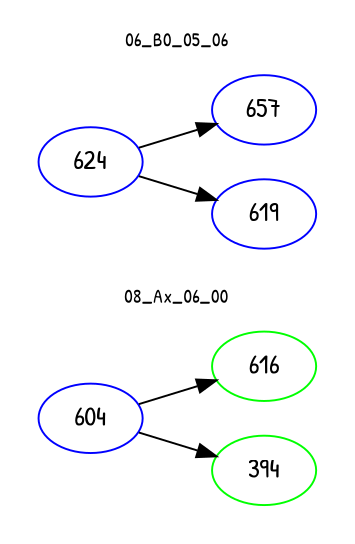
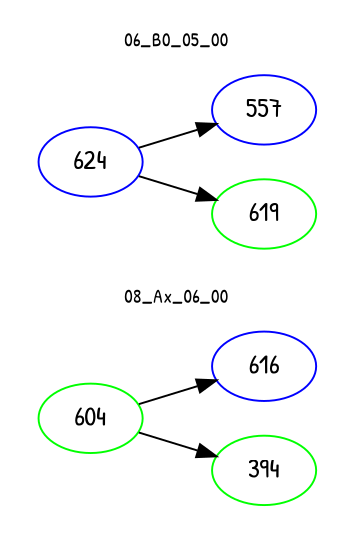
(177, 41) -> (177, 41)
(264, 110) -> (264, 110)
(264, 214) -> (264, 214)
(264, 366) -> (264, 366)
(91, 418) -> (91, 418)
